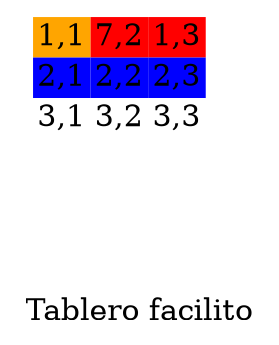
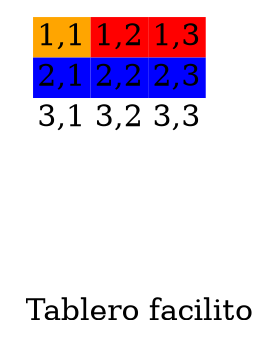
(119, 36) -> (119, 36)
